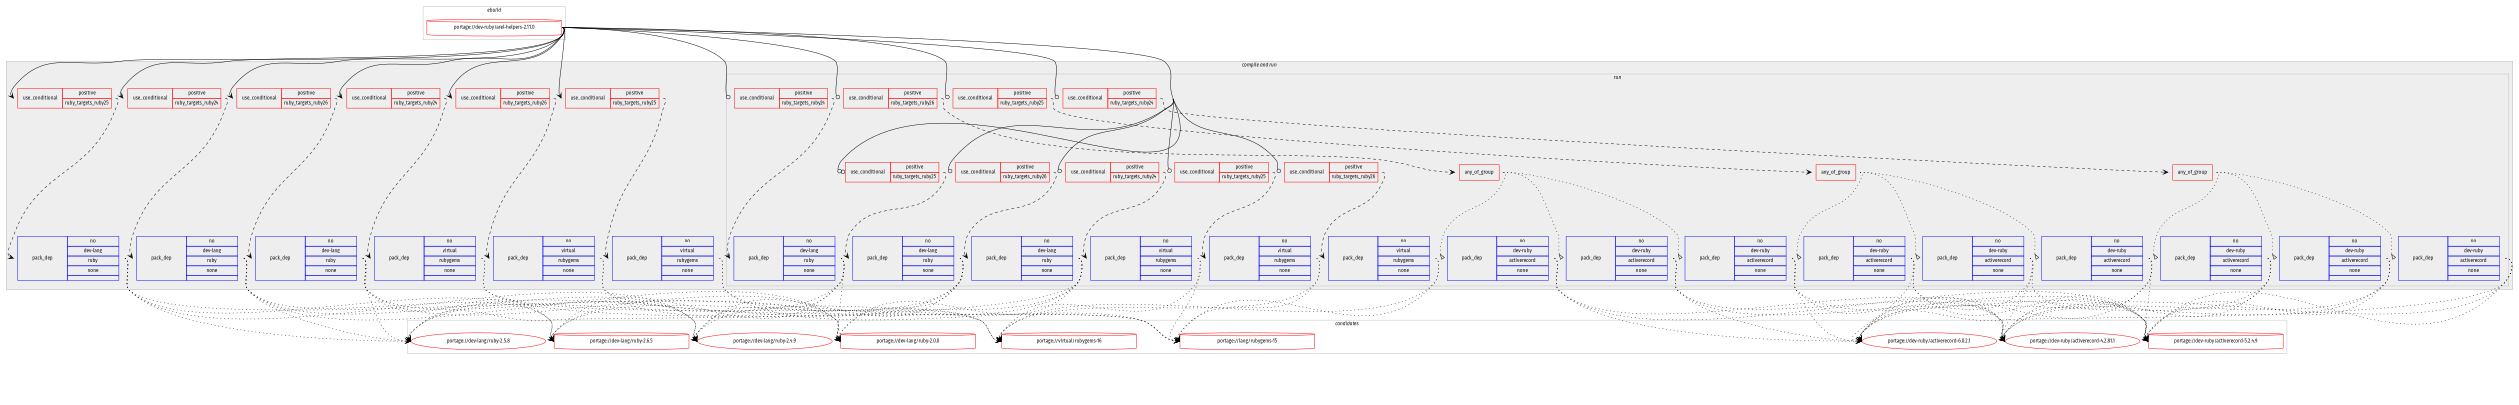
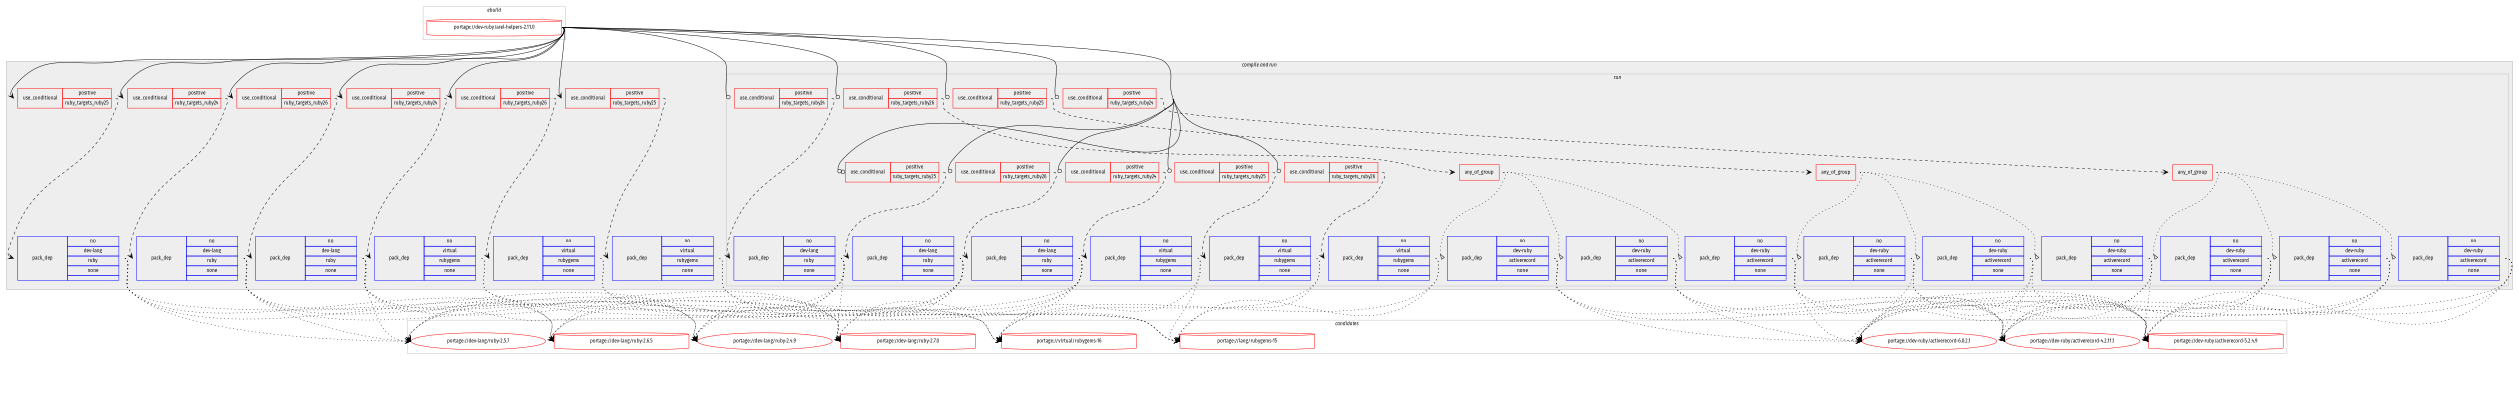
(478, 341) -> (478, 341)
(908, 341) -> (908, 341)
(2073, 341) -> (2073, 341)
